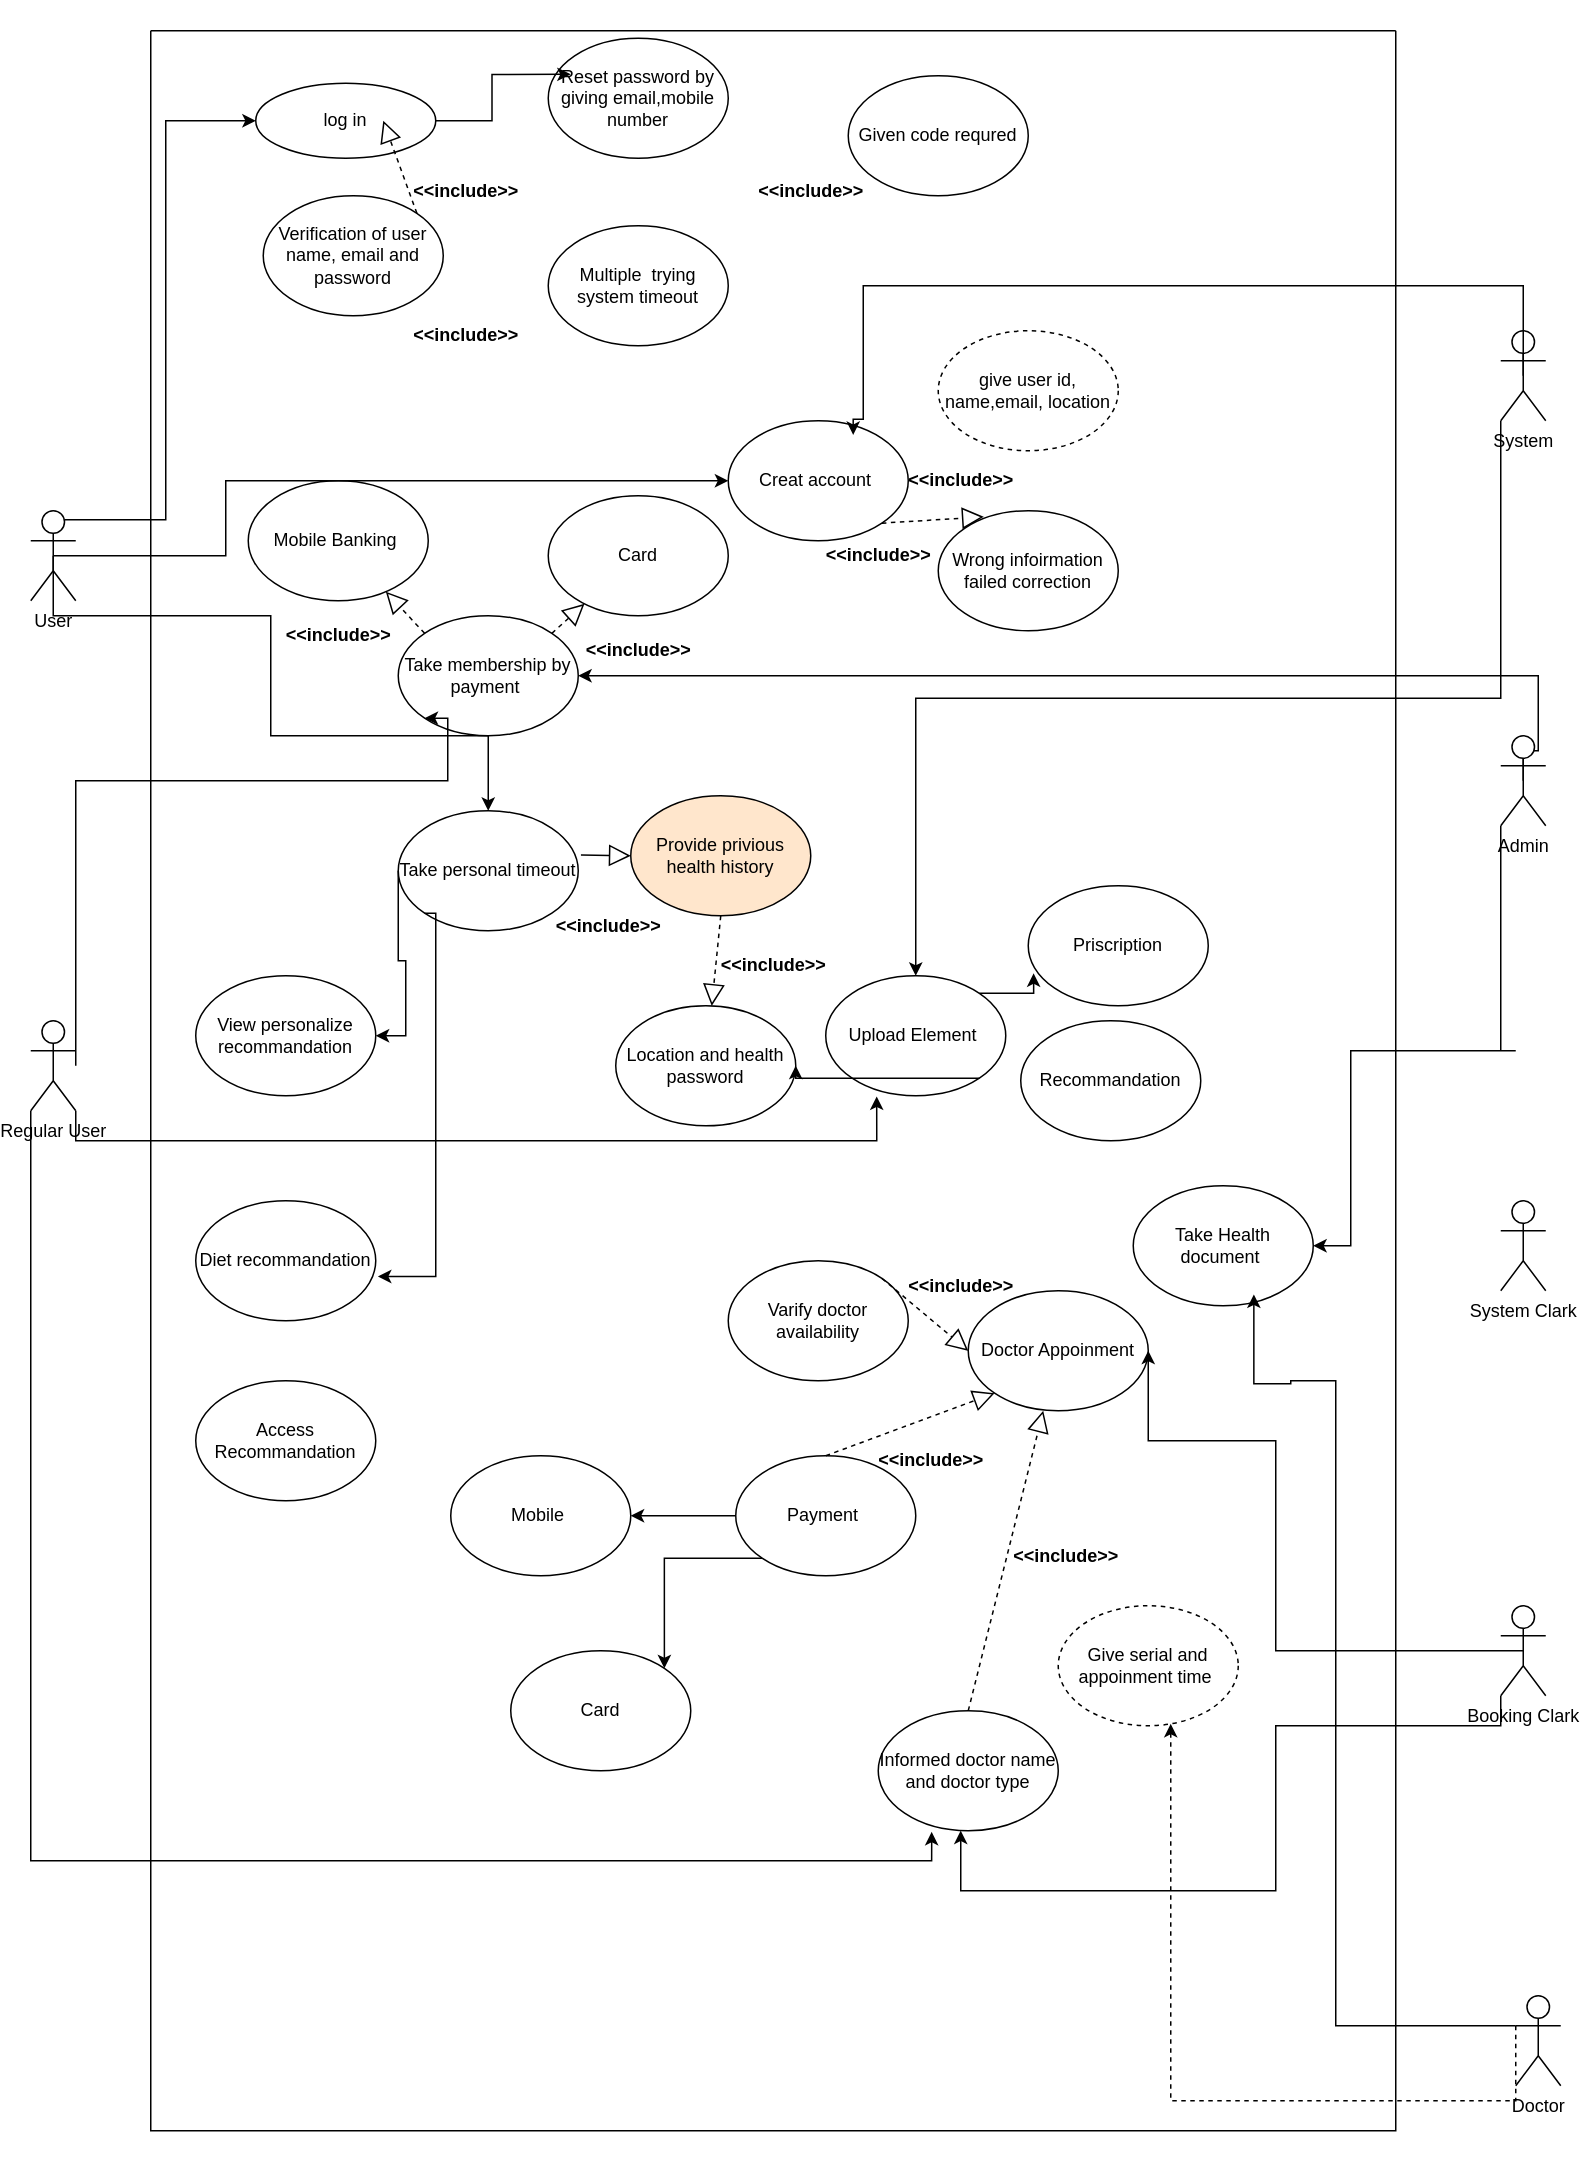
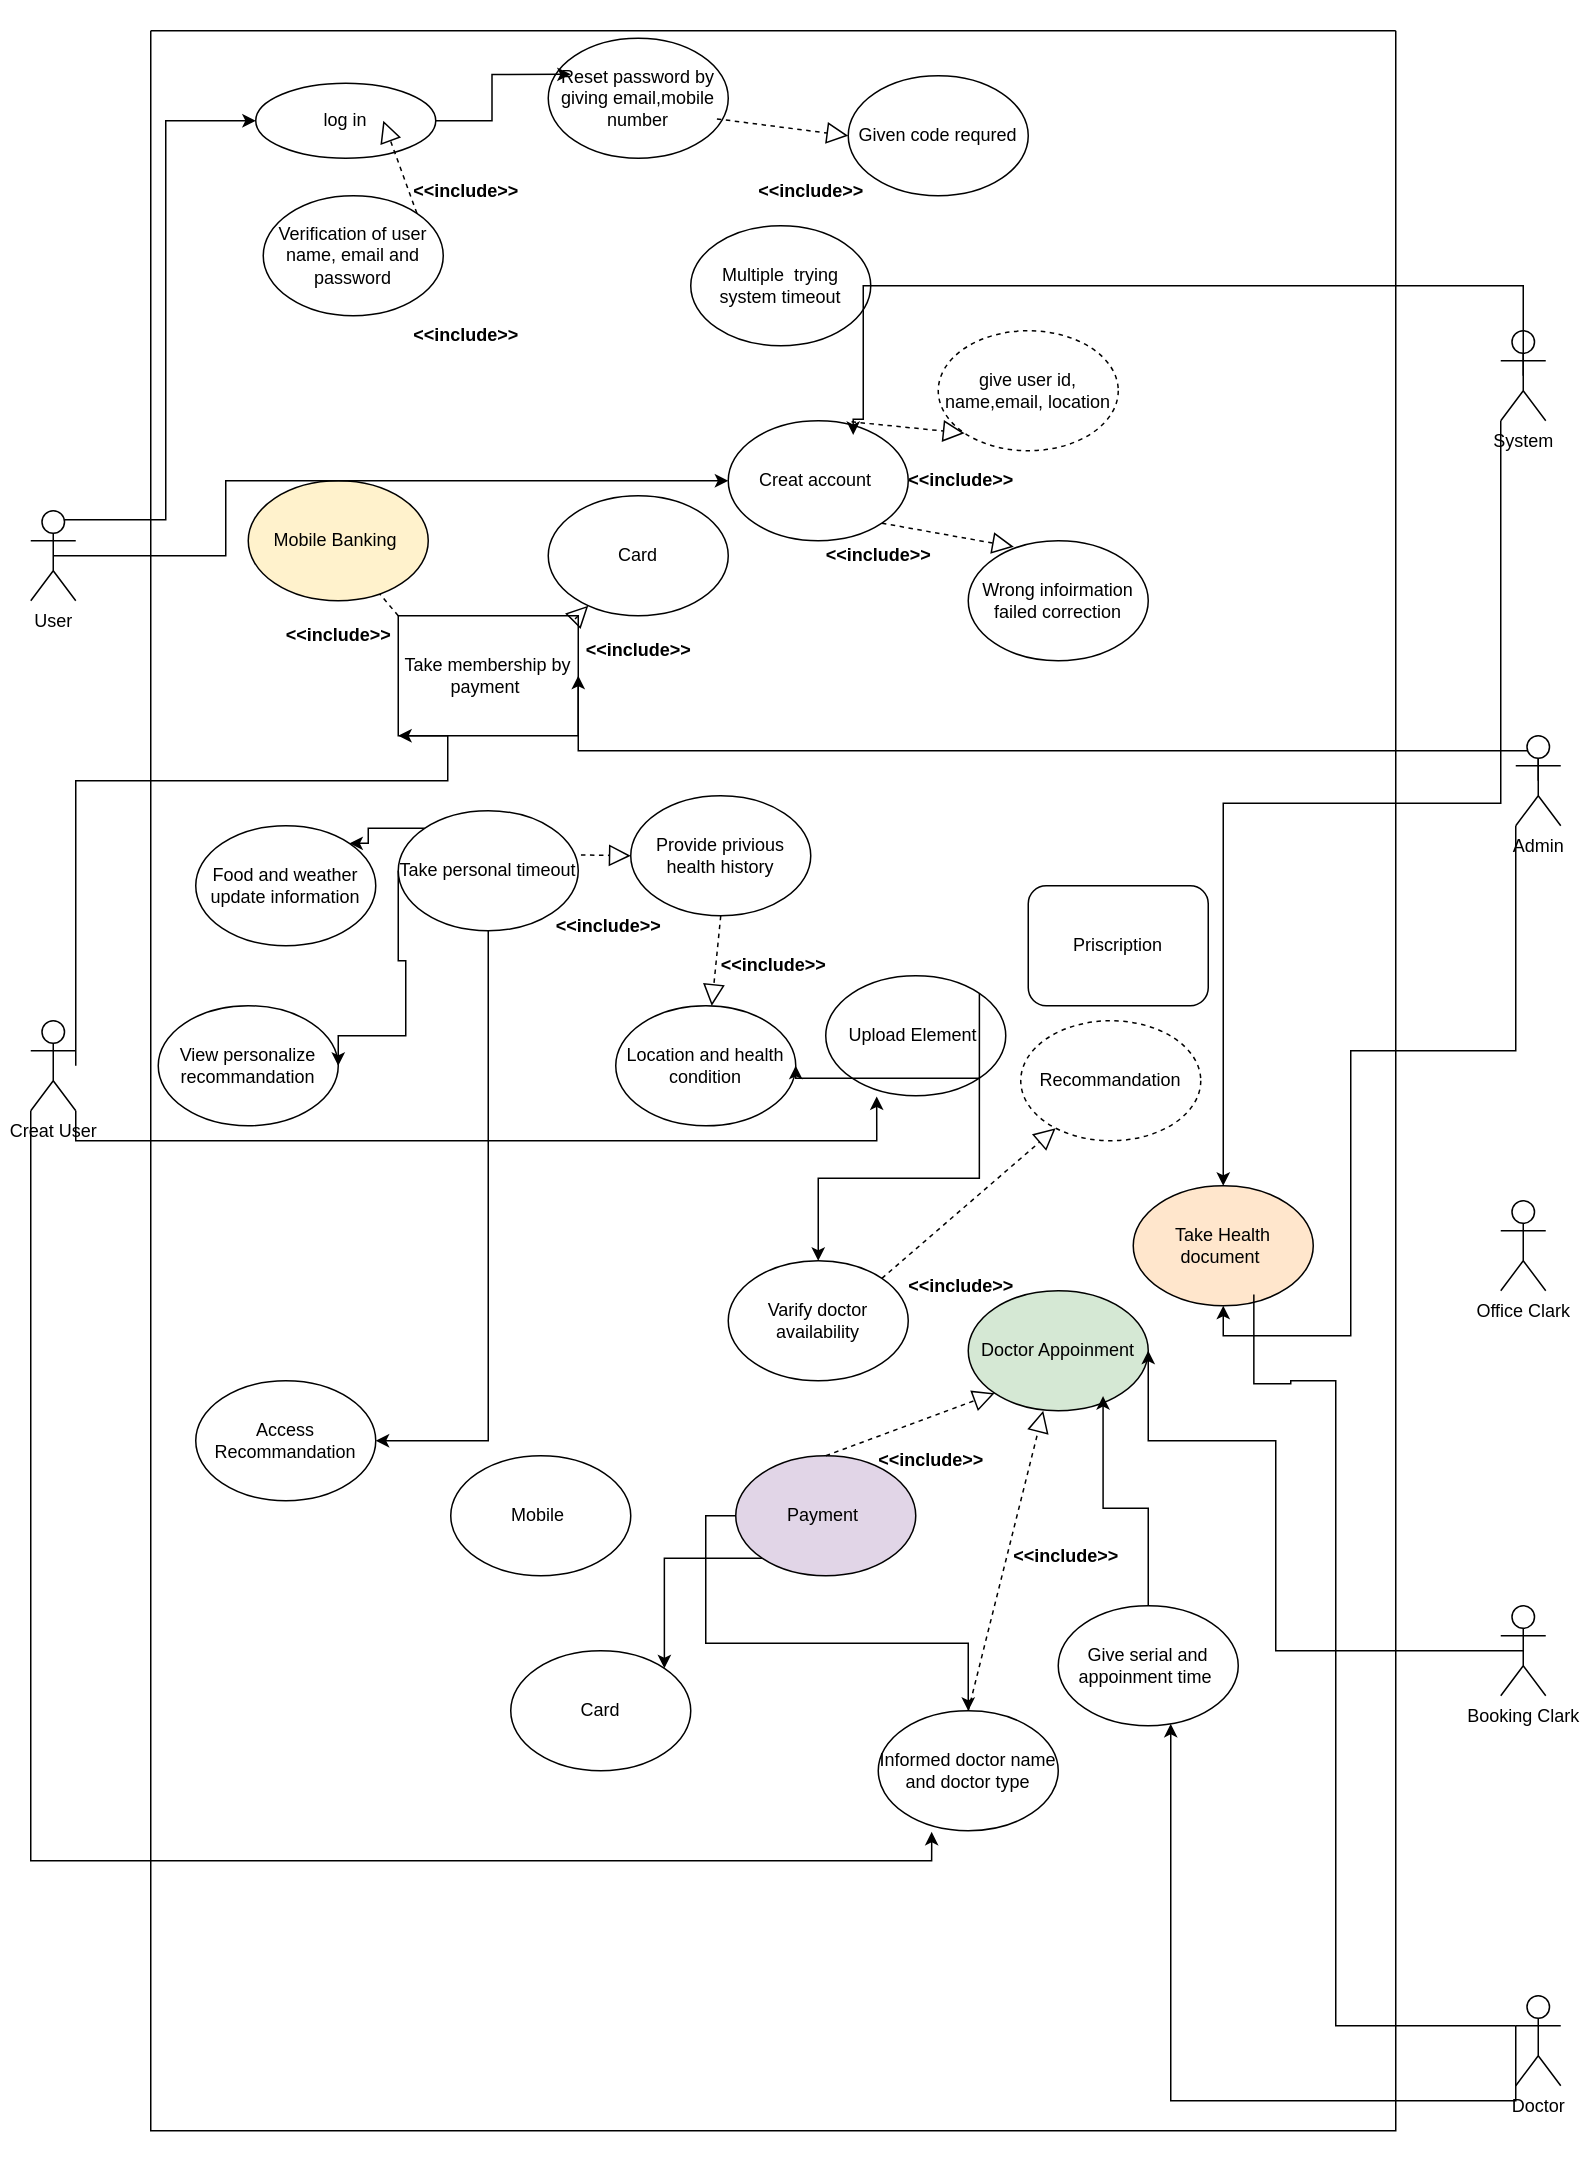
none -> (772, 126)
(638, 286) -> (781, 286)
none -> (900, 427)
(338, 541) -> (338, 541)
(1028, 571) -> (1058, 601)
(269, 616) -> none
(413, 621) -> (390, 606)
(488, 676) -> (488, 676)
(1077, 698) -> (1230, 803)
(1523, 781) -> (1538, 781)
none -> (384, 828)
(595, 855) -> (595, 855)
(721, 856) -> (721, 856)
none -> (286, 886)
(1118, 946) -> (1118, 946)
(1012, 993) -> (955, 1178)
(286, 1036) -> (248, 1066)
(706, 1066) -> (706, 1066)
(1111, 1081) -> (1111, 1081)
(436, 1113) -> none
(54, 1132) -> (54, 1132)
none -> (488, 1237)
(1223, 1246) -> (1223, 1246)
(286, 1261) -> none
(1254, 1306) -> (1254, 1301)
(917, 1307) -> (961, 1210)
(1524, 1312) -> (1524, 1312)
(1058, 1351) -> (1058, 1351)
none -> (1123, 1508)
(674, 1516) -> (800, 1643)
(826, 1516) -> (826, 1516)
(1148, 1666) -> (1148, 1666)
(1276, 1875) -> none
(1171, 2030) -> (1171, 2030)
